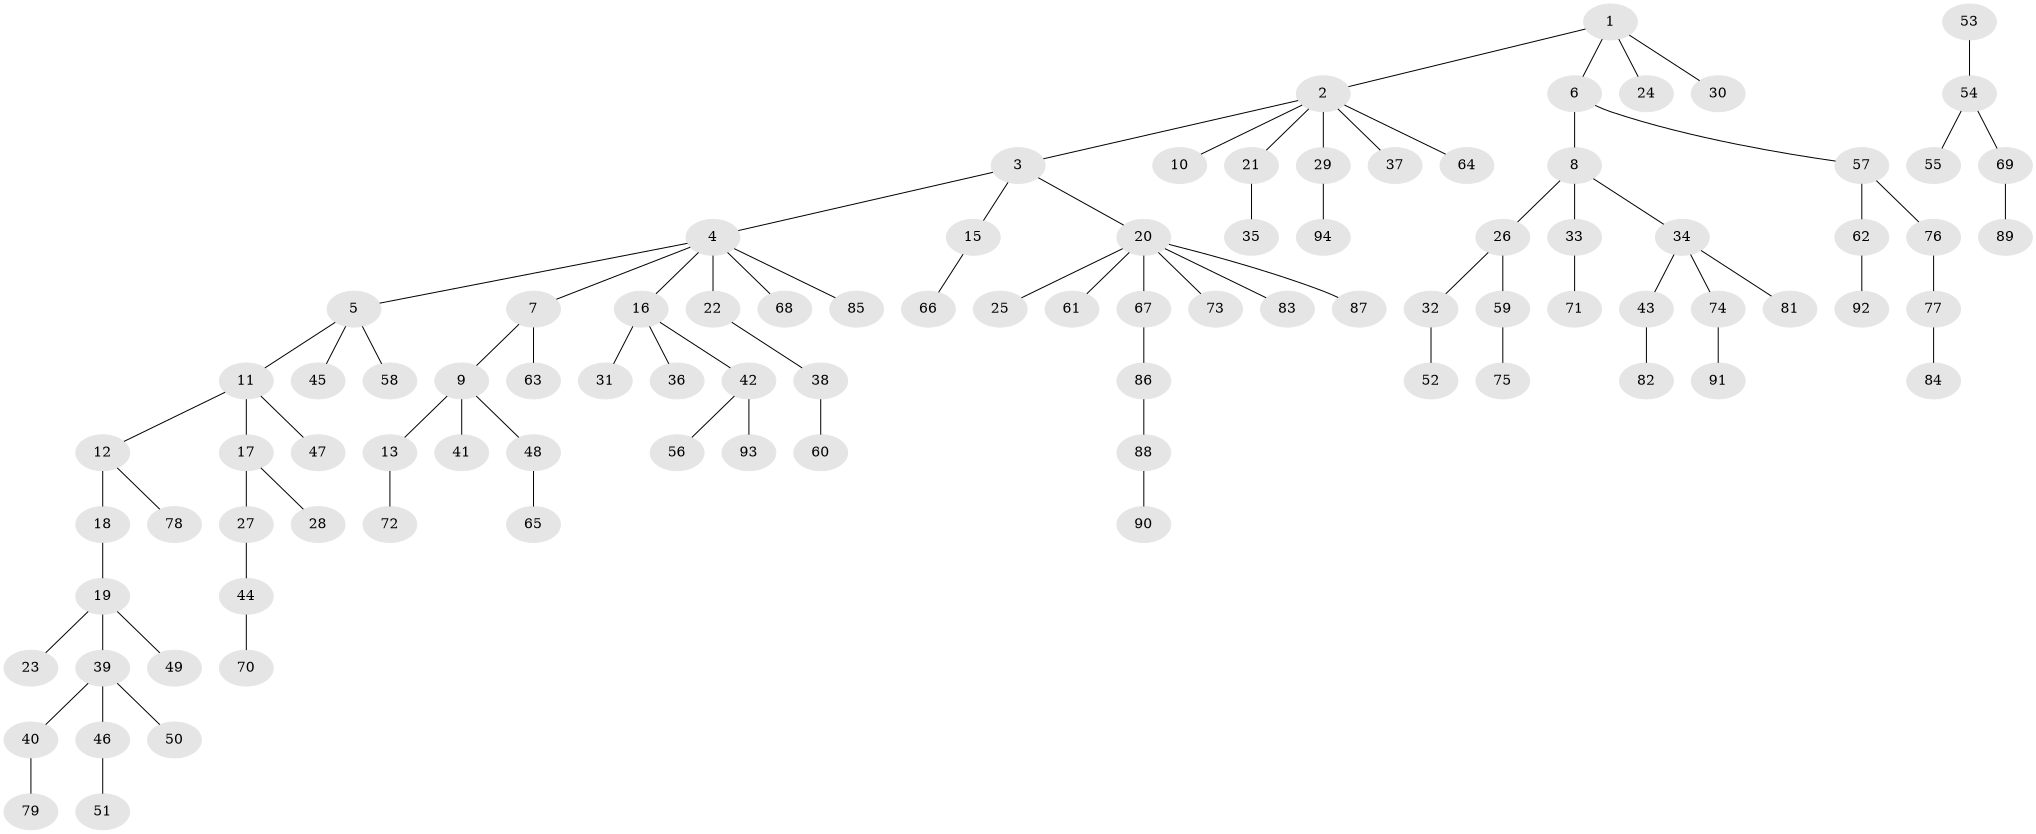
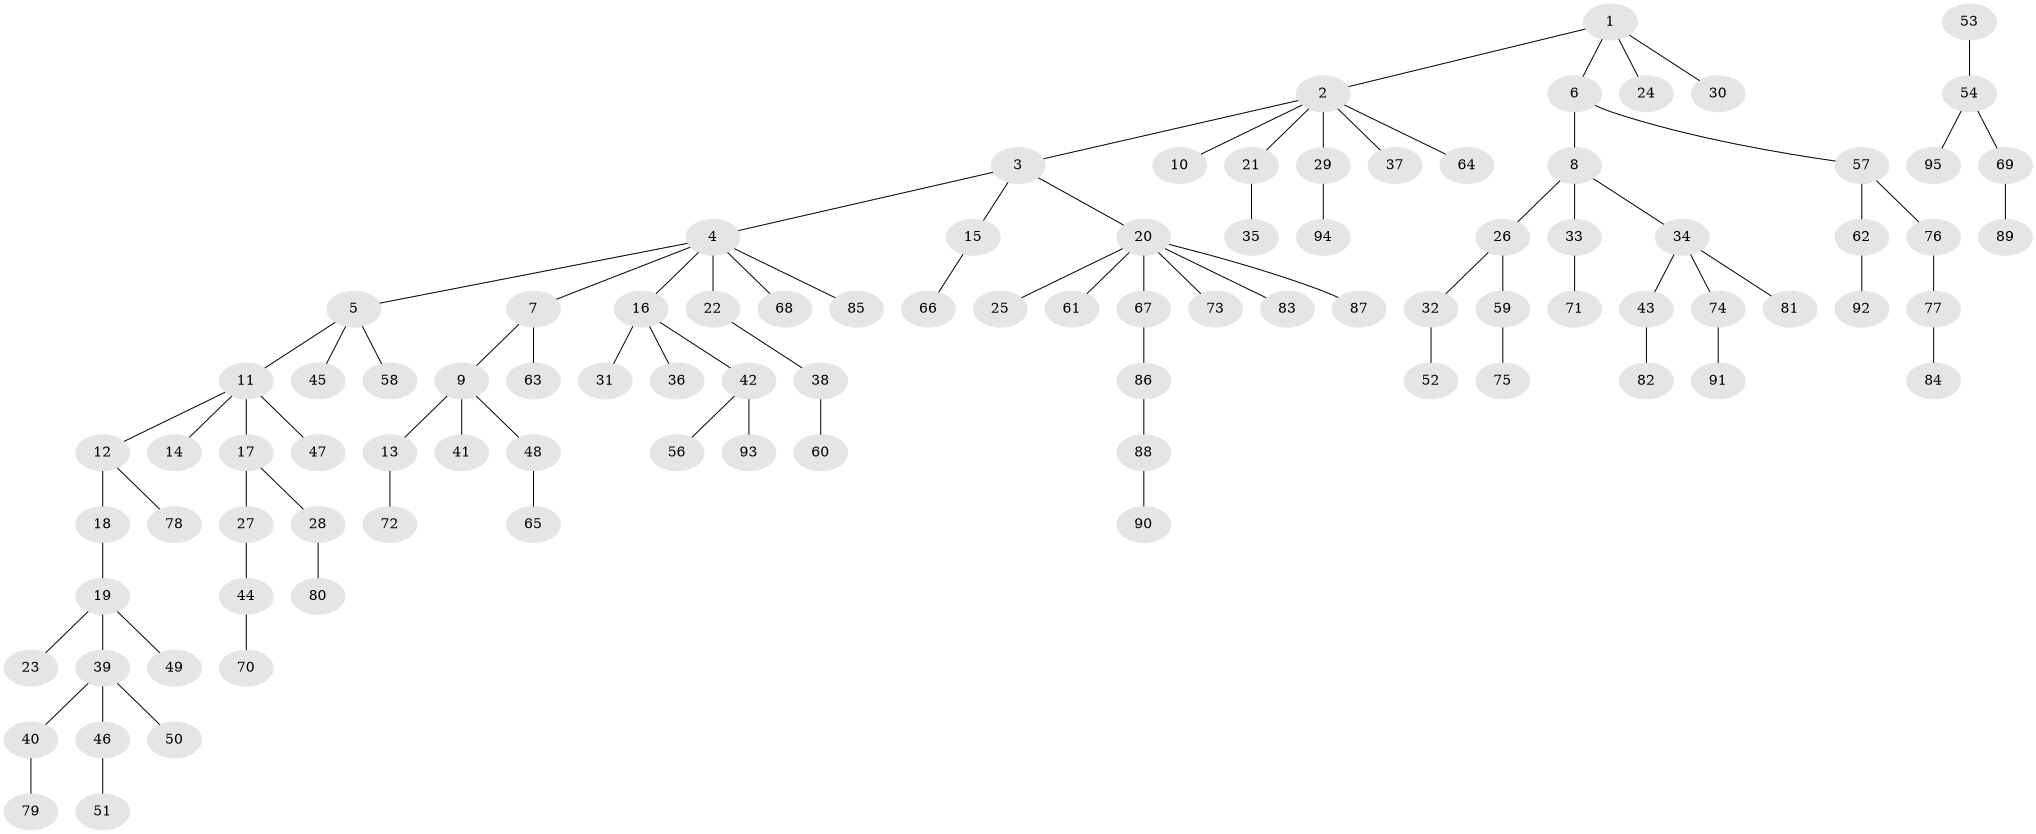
(1934, 166) -> (1934, 166)
none -> (175, 453)
none -> (318, 596)
